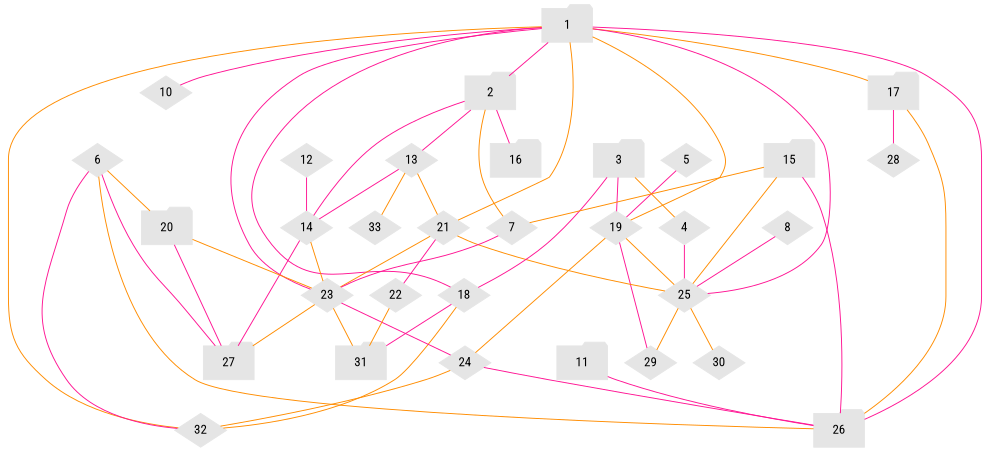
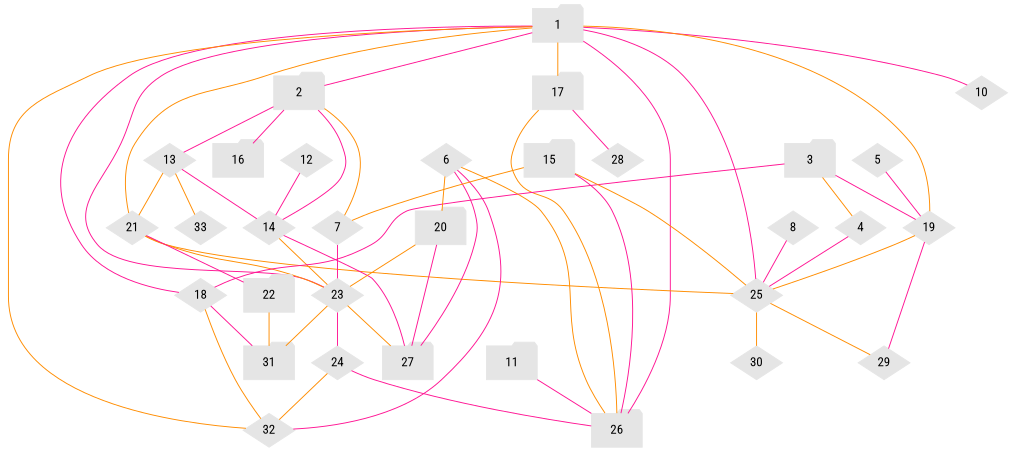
(396, 295) -> (269, 295)
(540, 295) -> none
